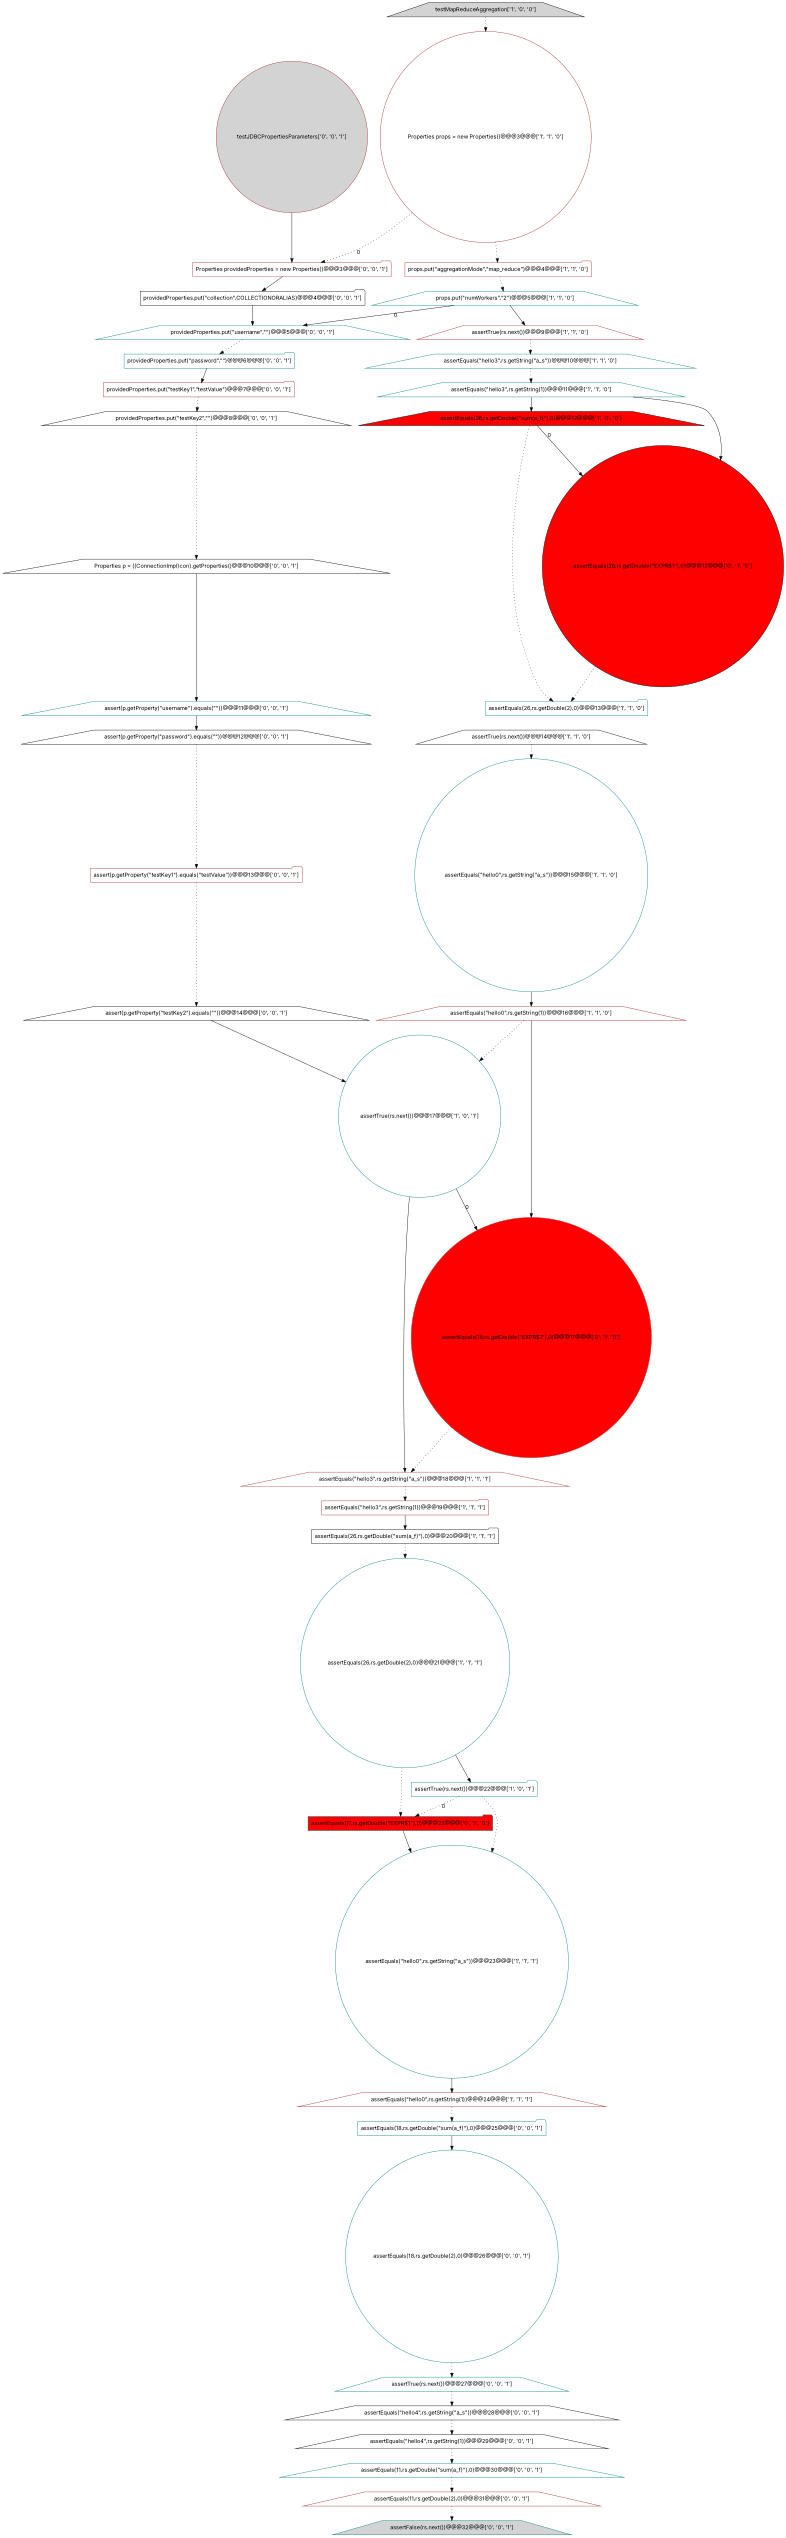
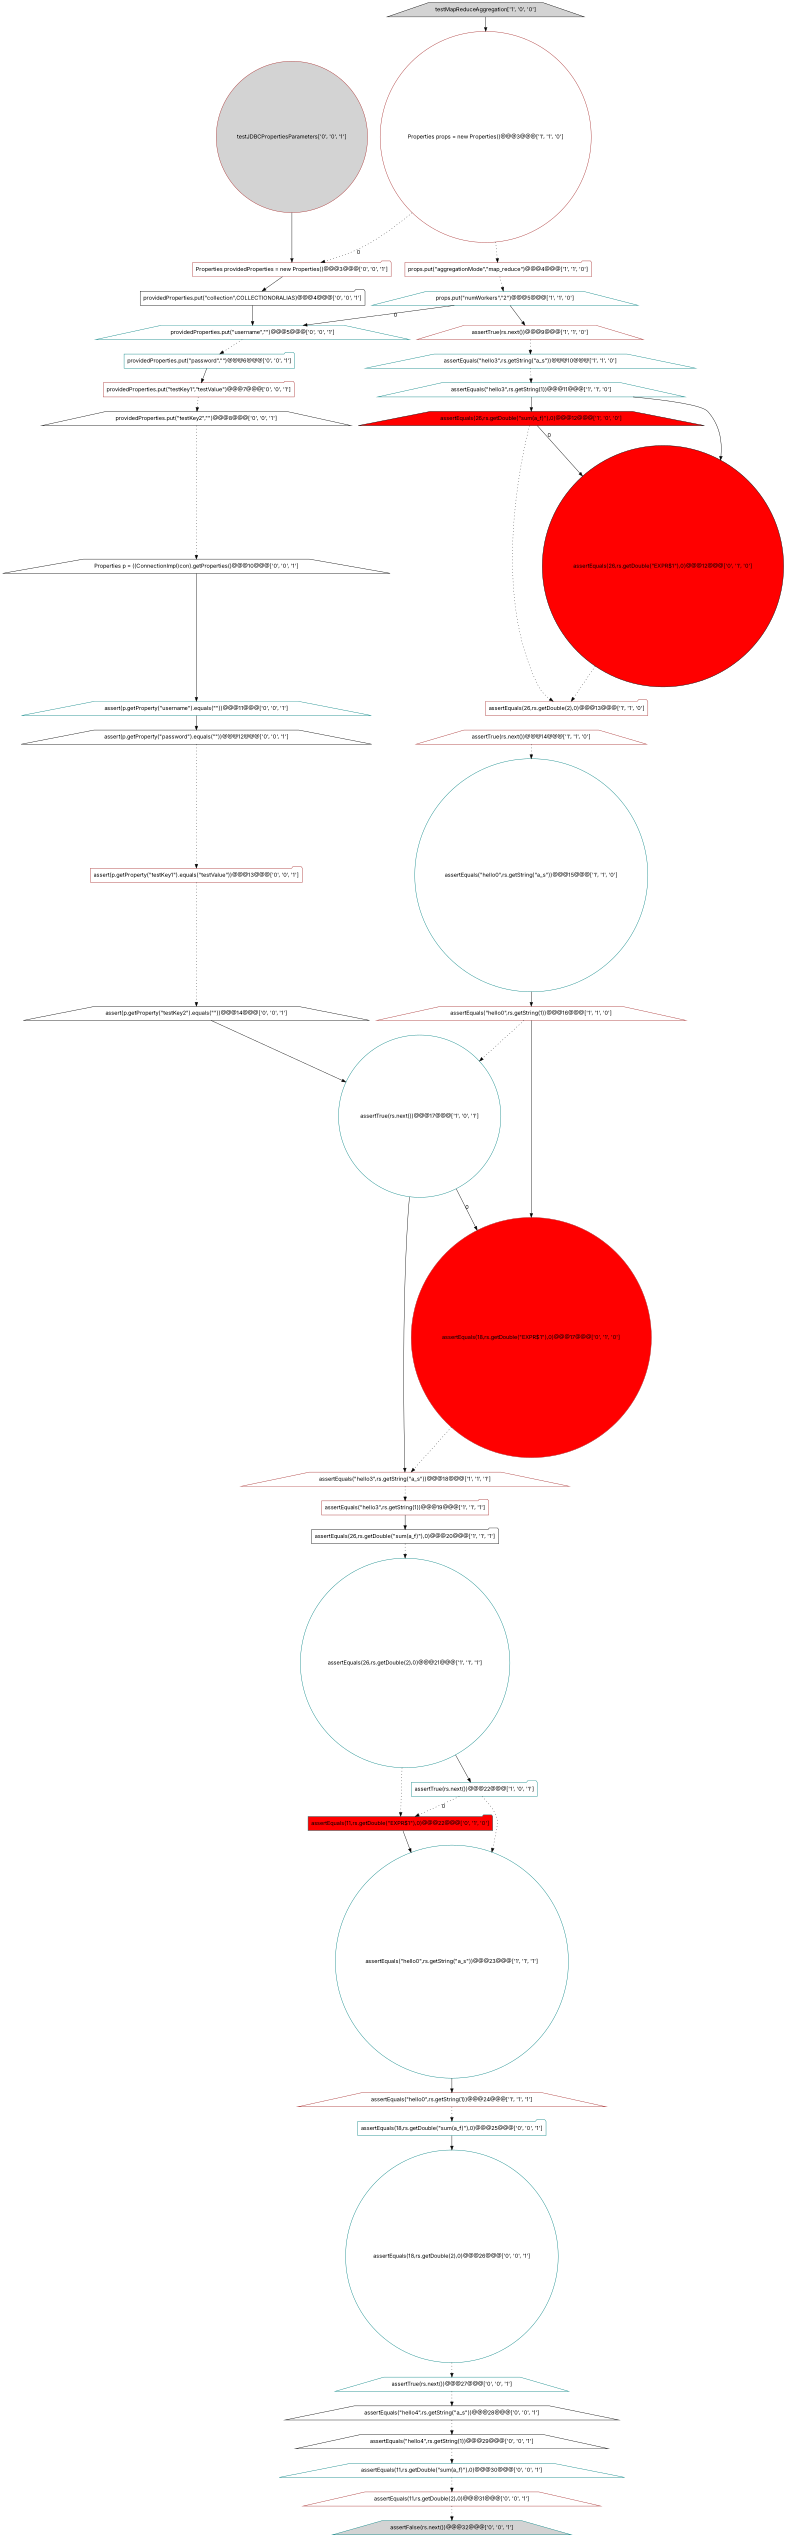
(486, 22) -> (486, 22)
(567, 708) -> (567, 708)
(531, 737) -> (531, 737)
